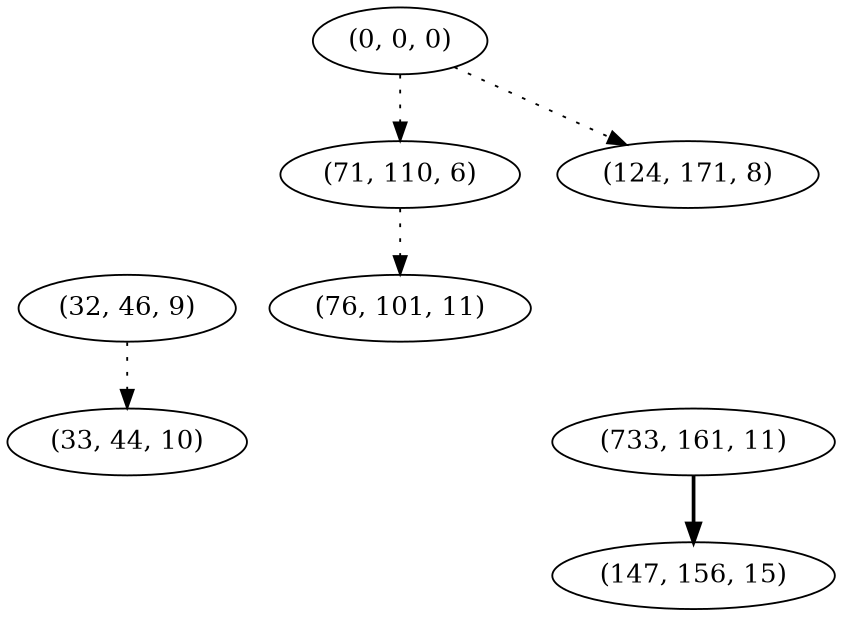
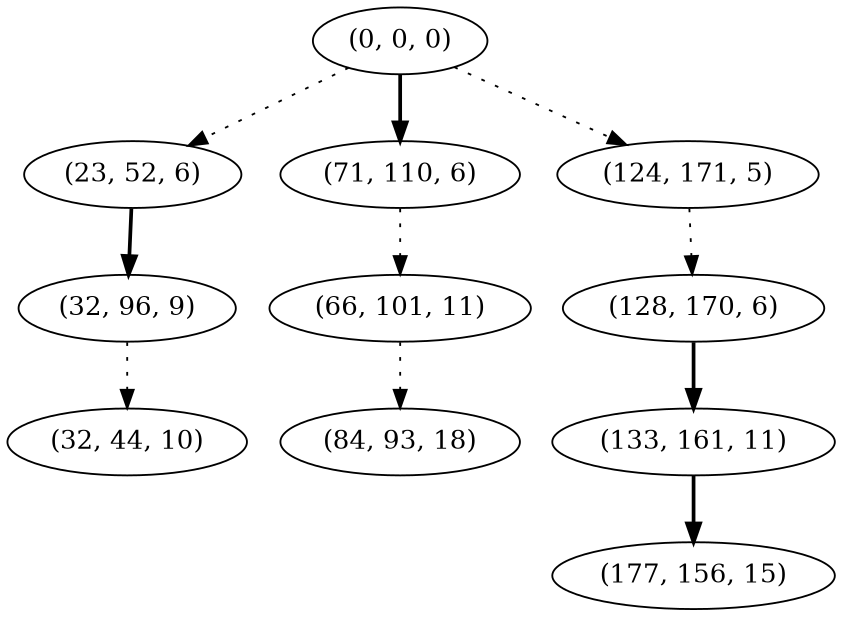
(400, 99) -> (400, 99)
none -> (133, 175)
(688, 175) -> (688, 175)
(127, 308) -> (127, 308)
(400, 308) -> (400, 308)
none -> (694, 308)
(127, 442) -> (127, 442)
none -> (400, 442)
(694, 442) -> (694, 442)
(694, 576) -> (694, 576)
